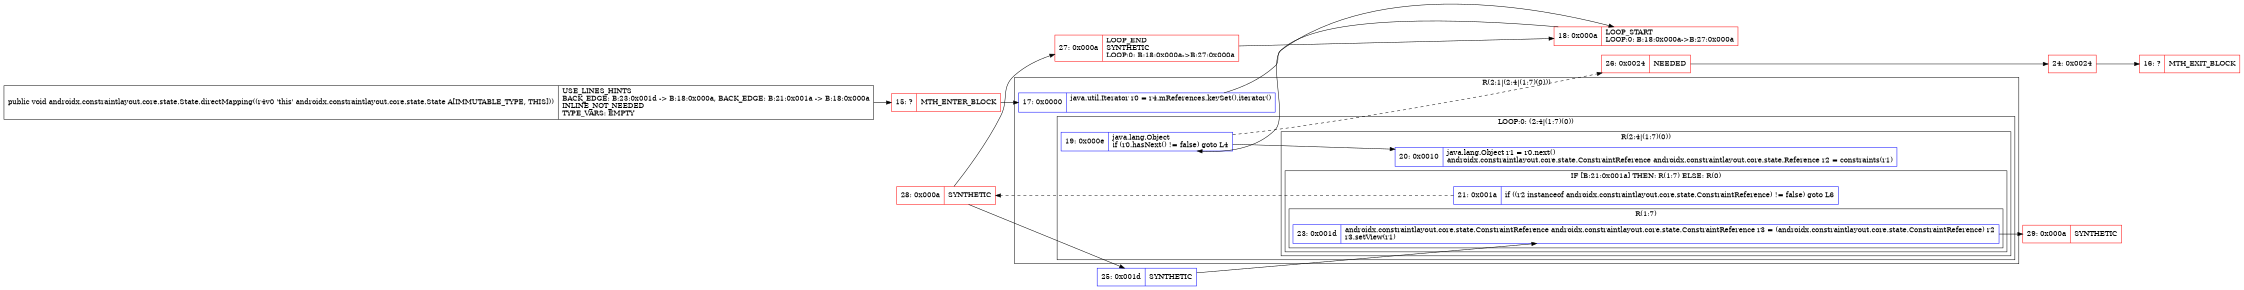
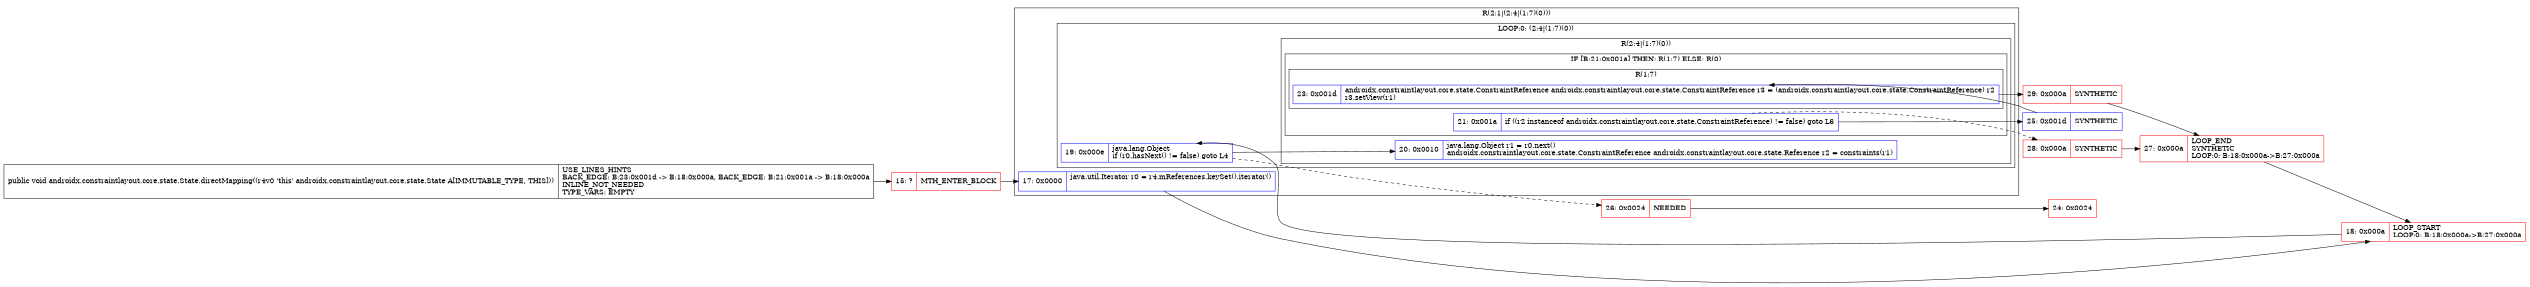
(2190, 64) -> none
none -> (2151, 118)
(1044, 235) -> (1928, 122)
